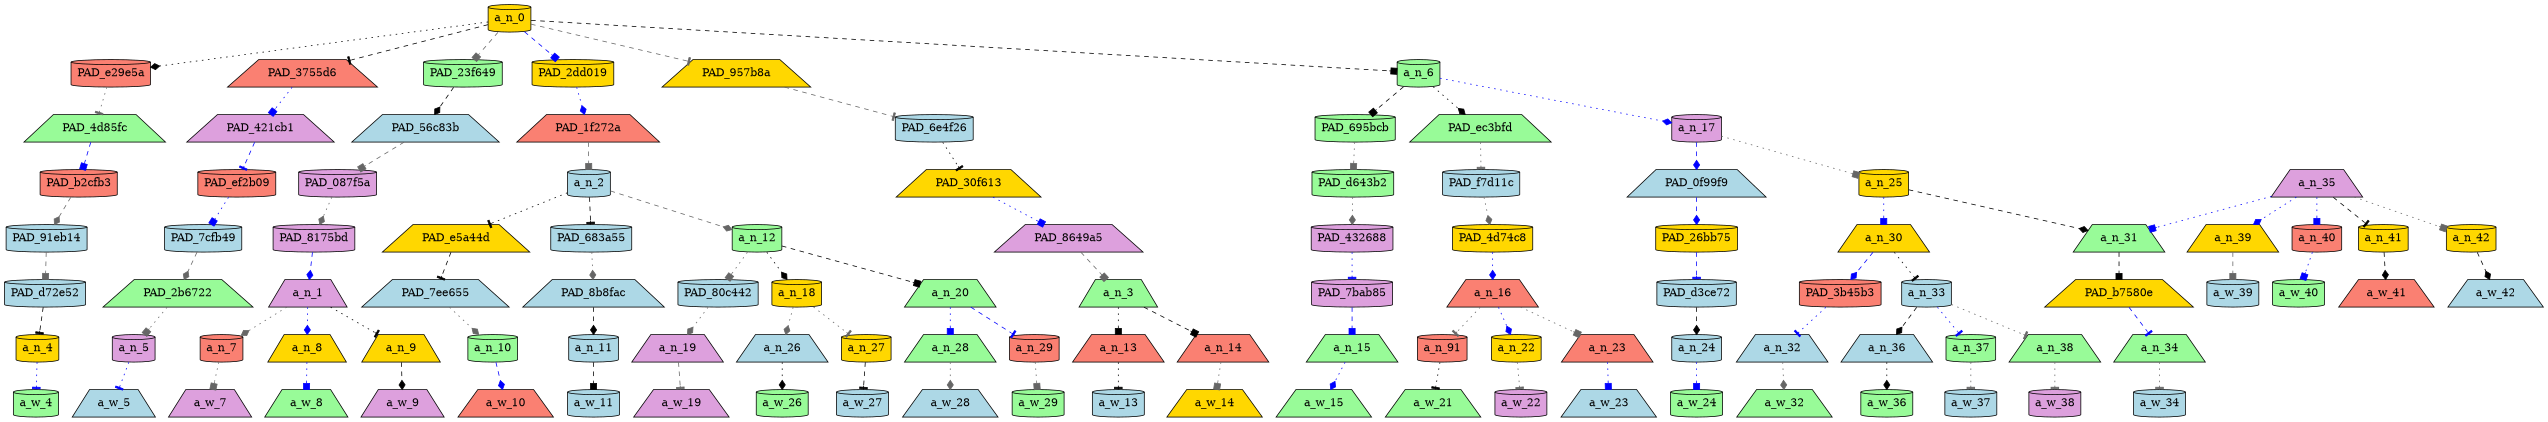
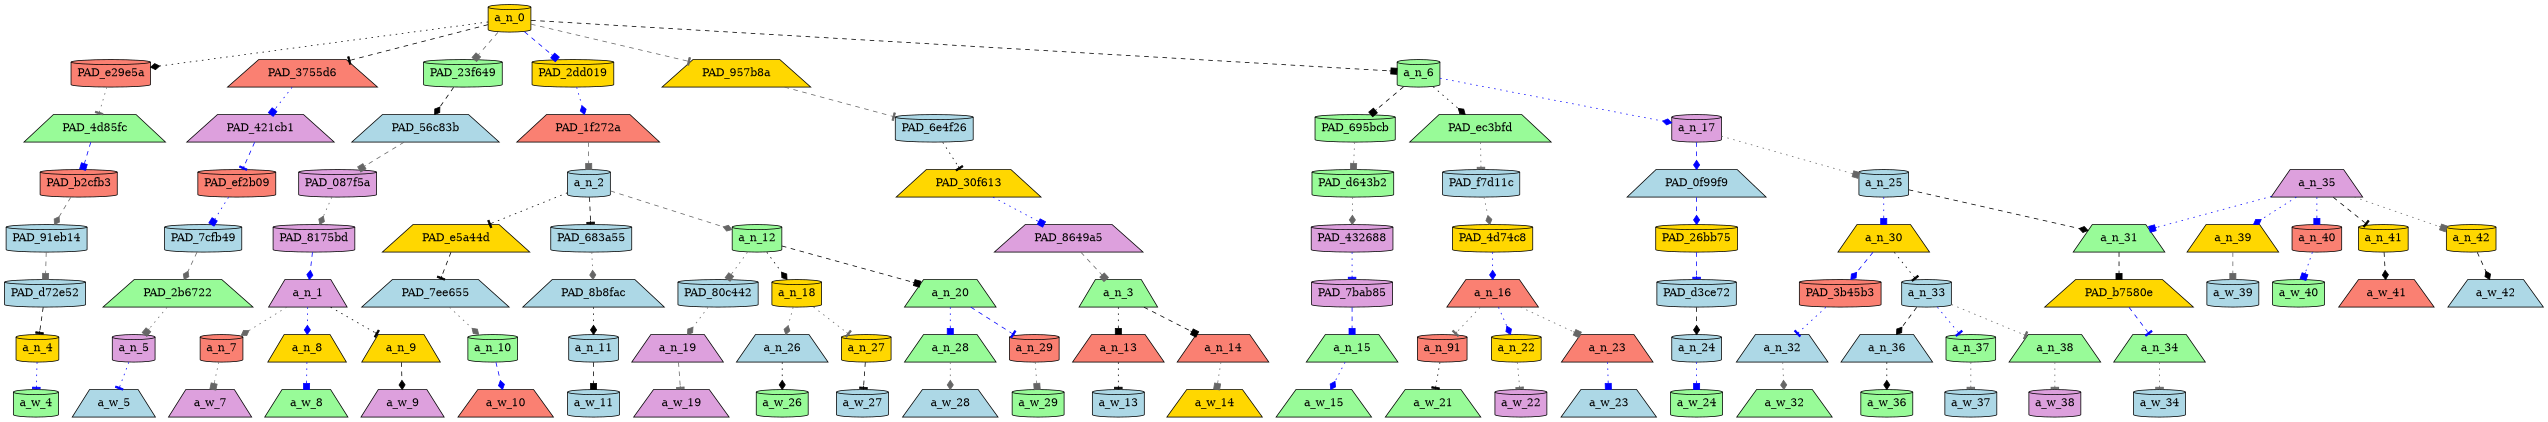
(1884, 183) -> (1884, 183)
(594, 316) -> (594, 316)
